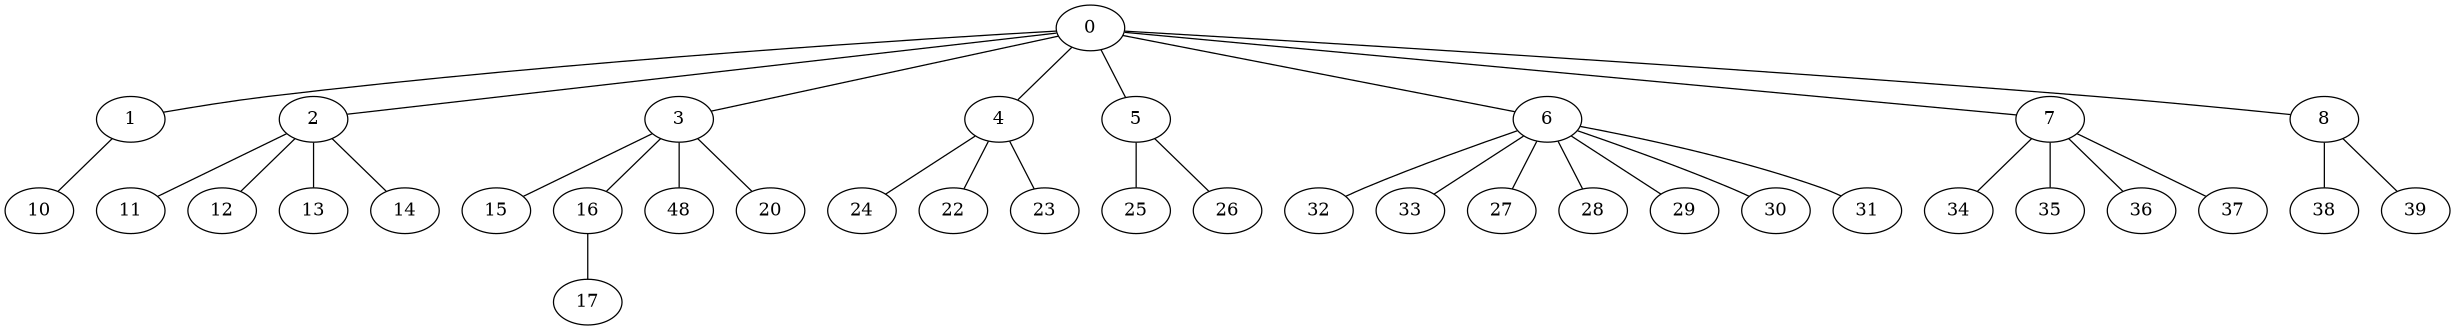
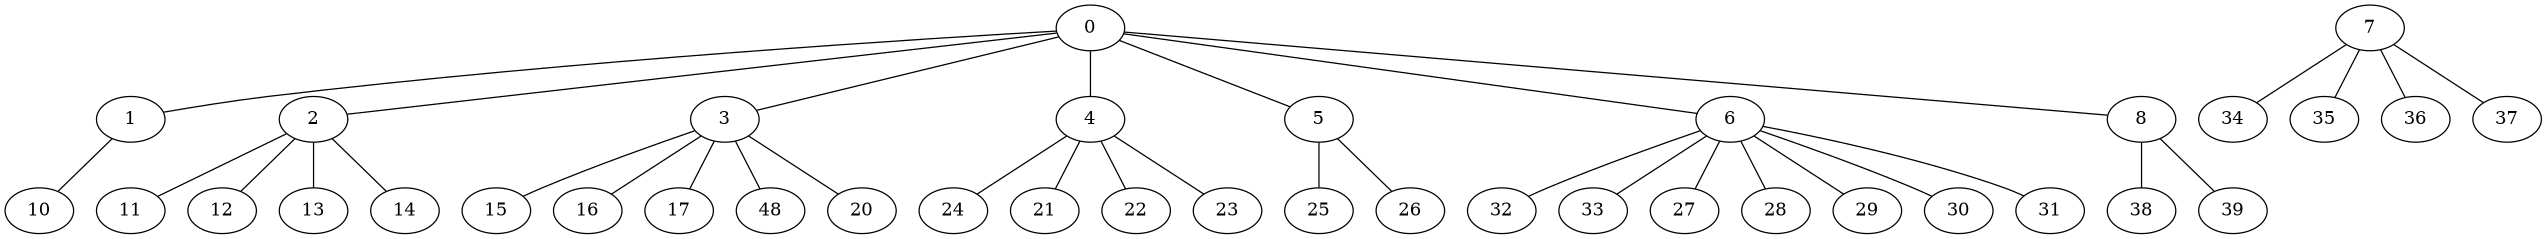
(1570, 74) -> none
none -> (1045, 211)
(588, 257) -> (702, 165)
